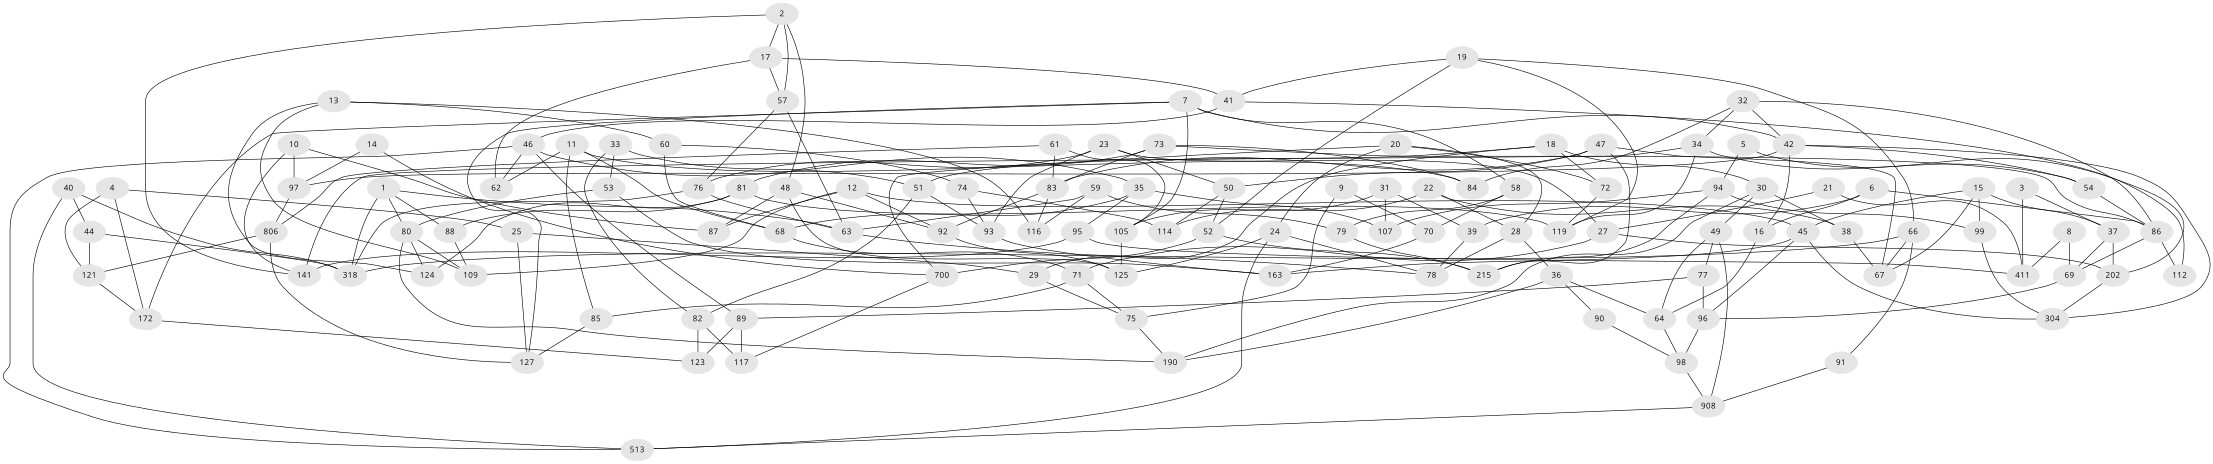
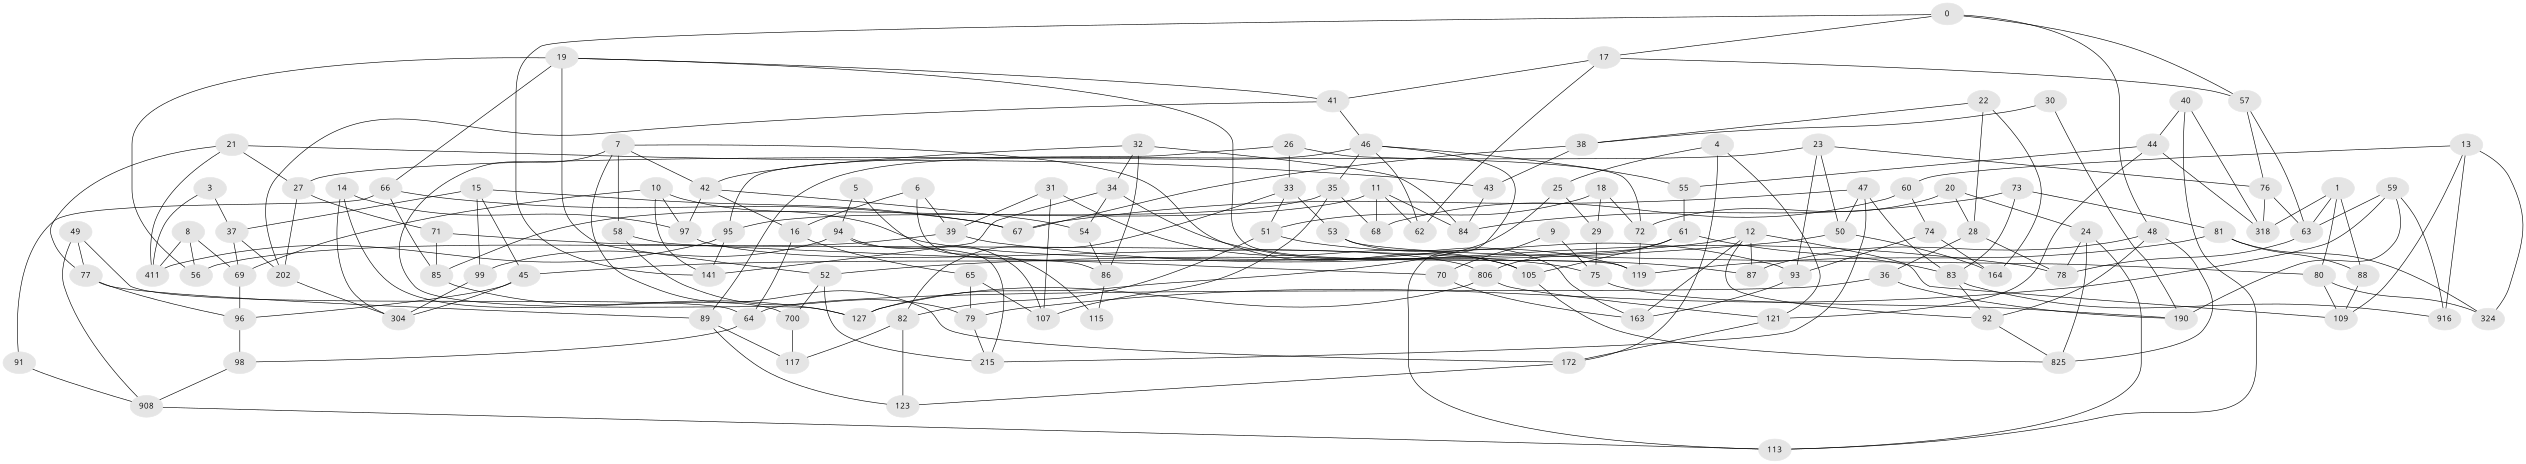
(782, 14) -> (1947, 14)
none -> (1289, 145)
(1203, 155) -> none
(1815, 159) -> none
(1699, 168) -> none
(2112, 169) -> (341, 266)
none -> (102, 179)
none -> (1489, 188)
none -> (1684, 188)
(1739, 210) -> none
(1034, 232) -> (2445, 319)
(1165, 232) -> (1995, 276)
(2118, 251) -> (434, 217)
(929, 253) -> none
(1132, 256) -> (409, 233)
(1429, 264) -> (1689, 279)
none -> (196, 276)
(427, 276) -> (2488, 319)
none -> (971, 276)
(1121, 276) -> (2059, 363)
(2180, 276) -> (1097, 319)
(1600, 319) -> none
(750, 345) -> (2308, 262)
(637, 450) -> (1775, 450)
